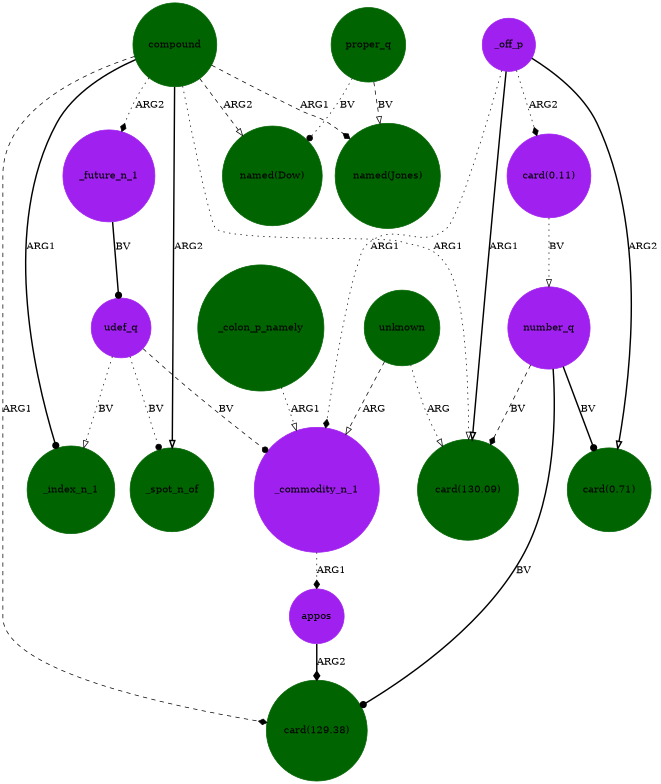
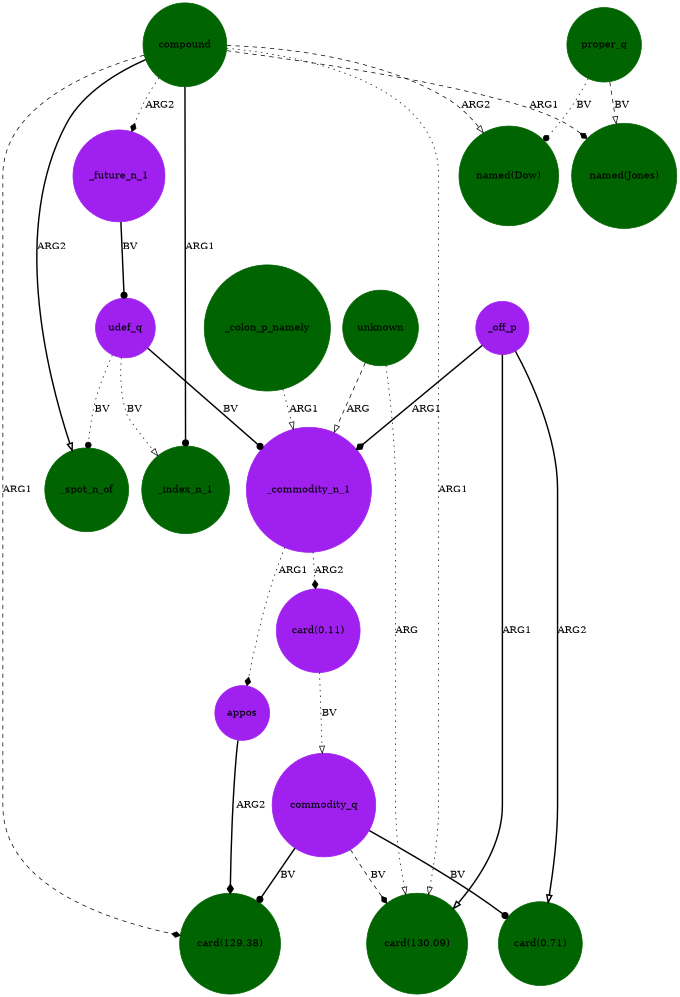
(525, 99) -> (314, 566)
(400, 235) -> (423, 395)
(549, 328) -> (324, 805)
(202, 399) -> (203, 396)
